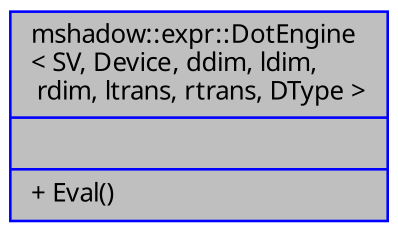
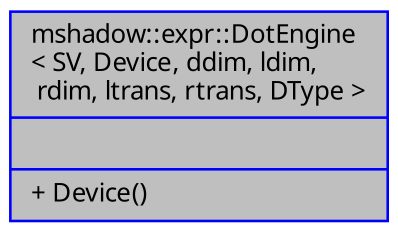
(74, 194) -> (90, 194)
